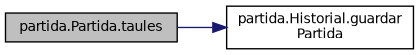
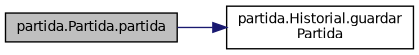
(91, 27) -> (91, 27)
